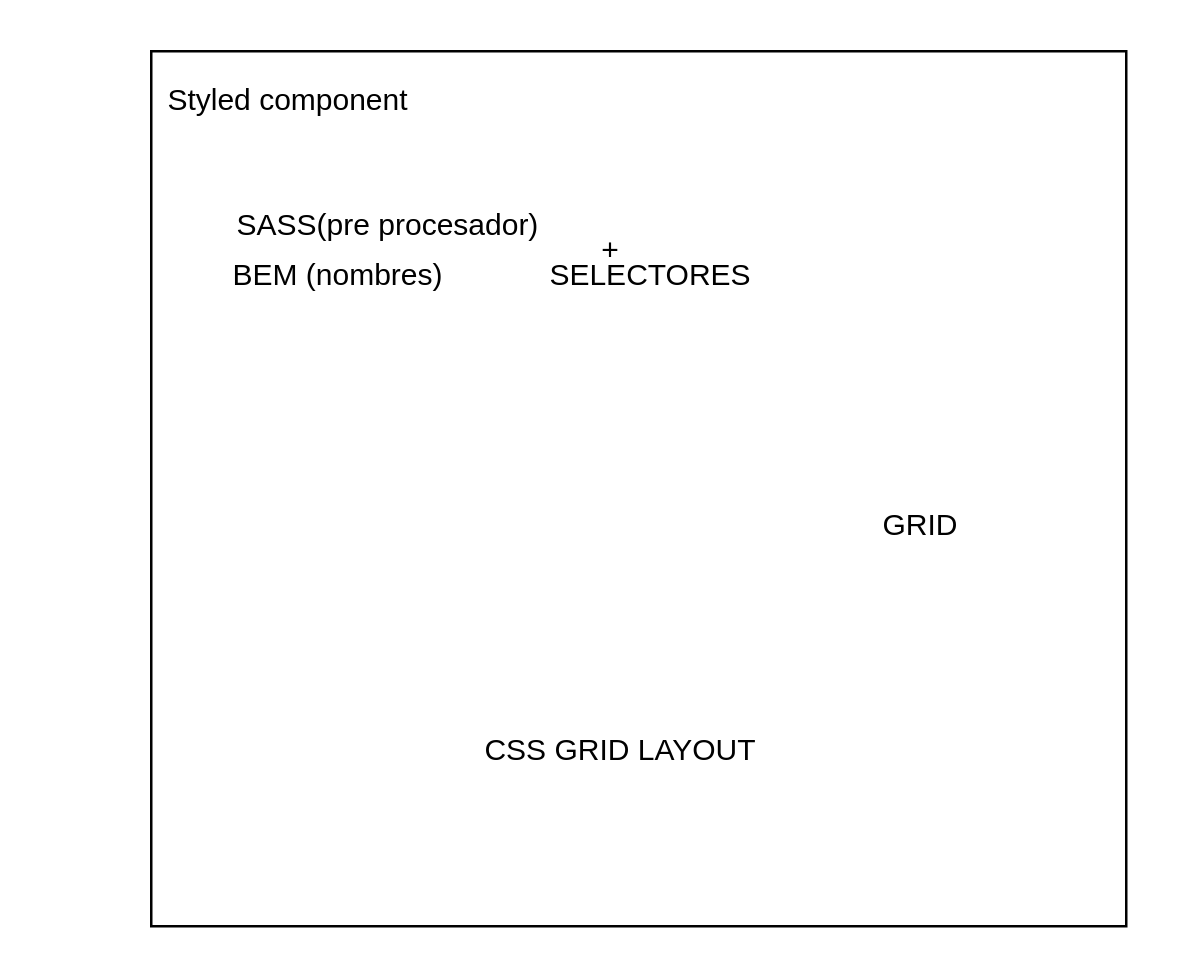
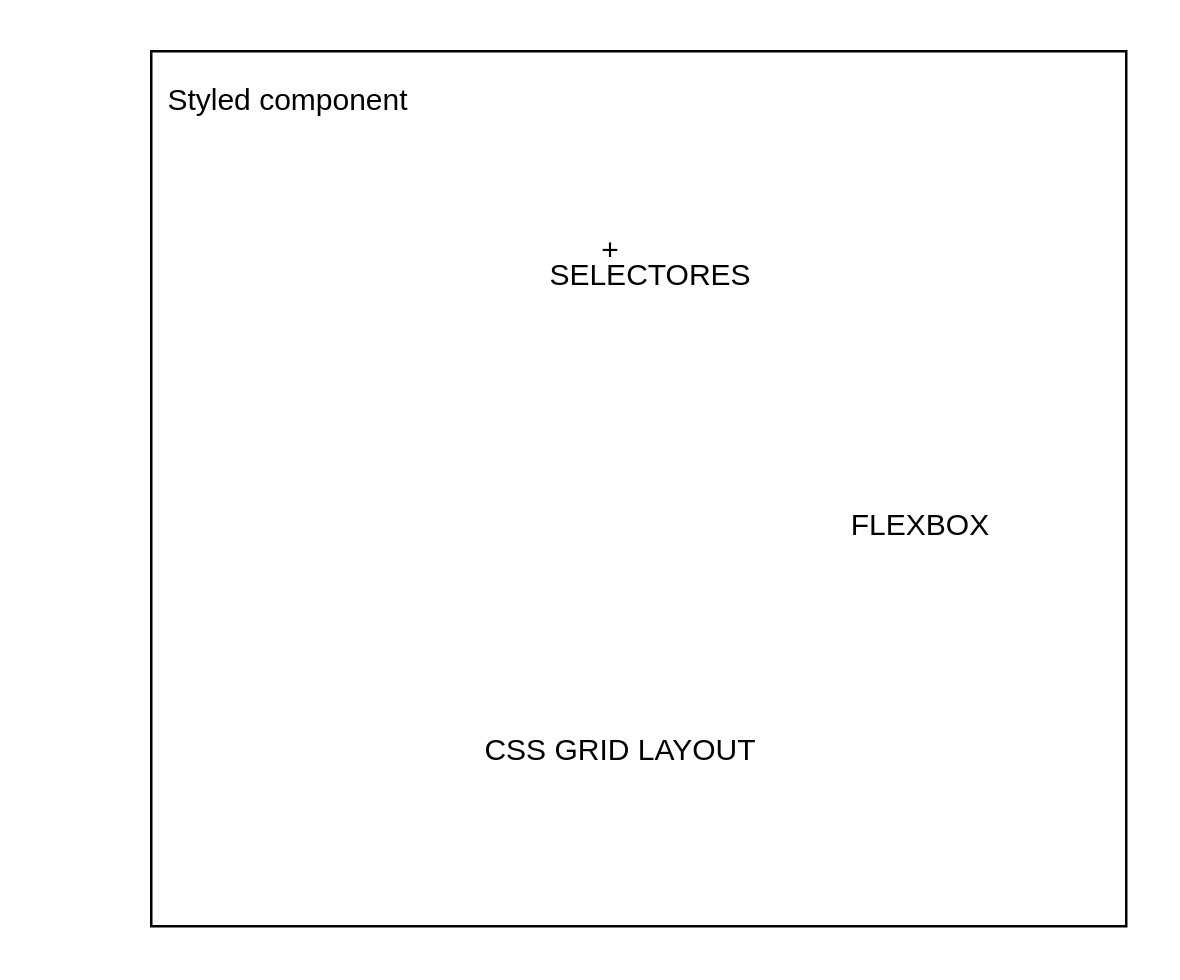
(389, 226) -> none
(339, 276) -> none
(921, 526) -> (921, 526)
